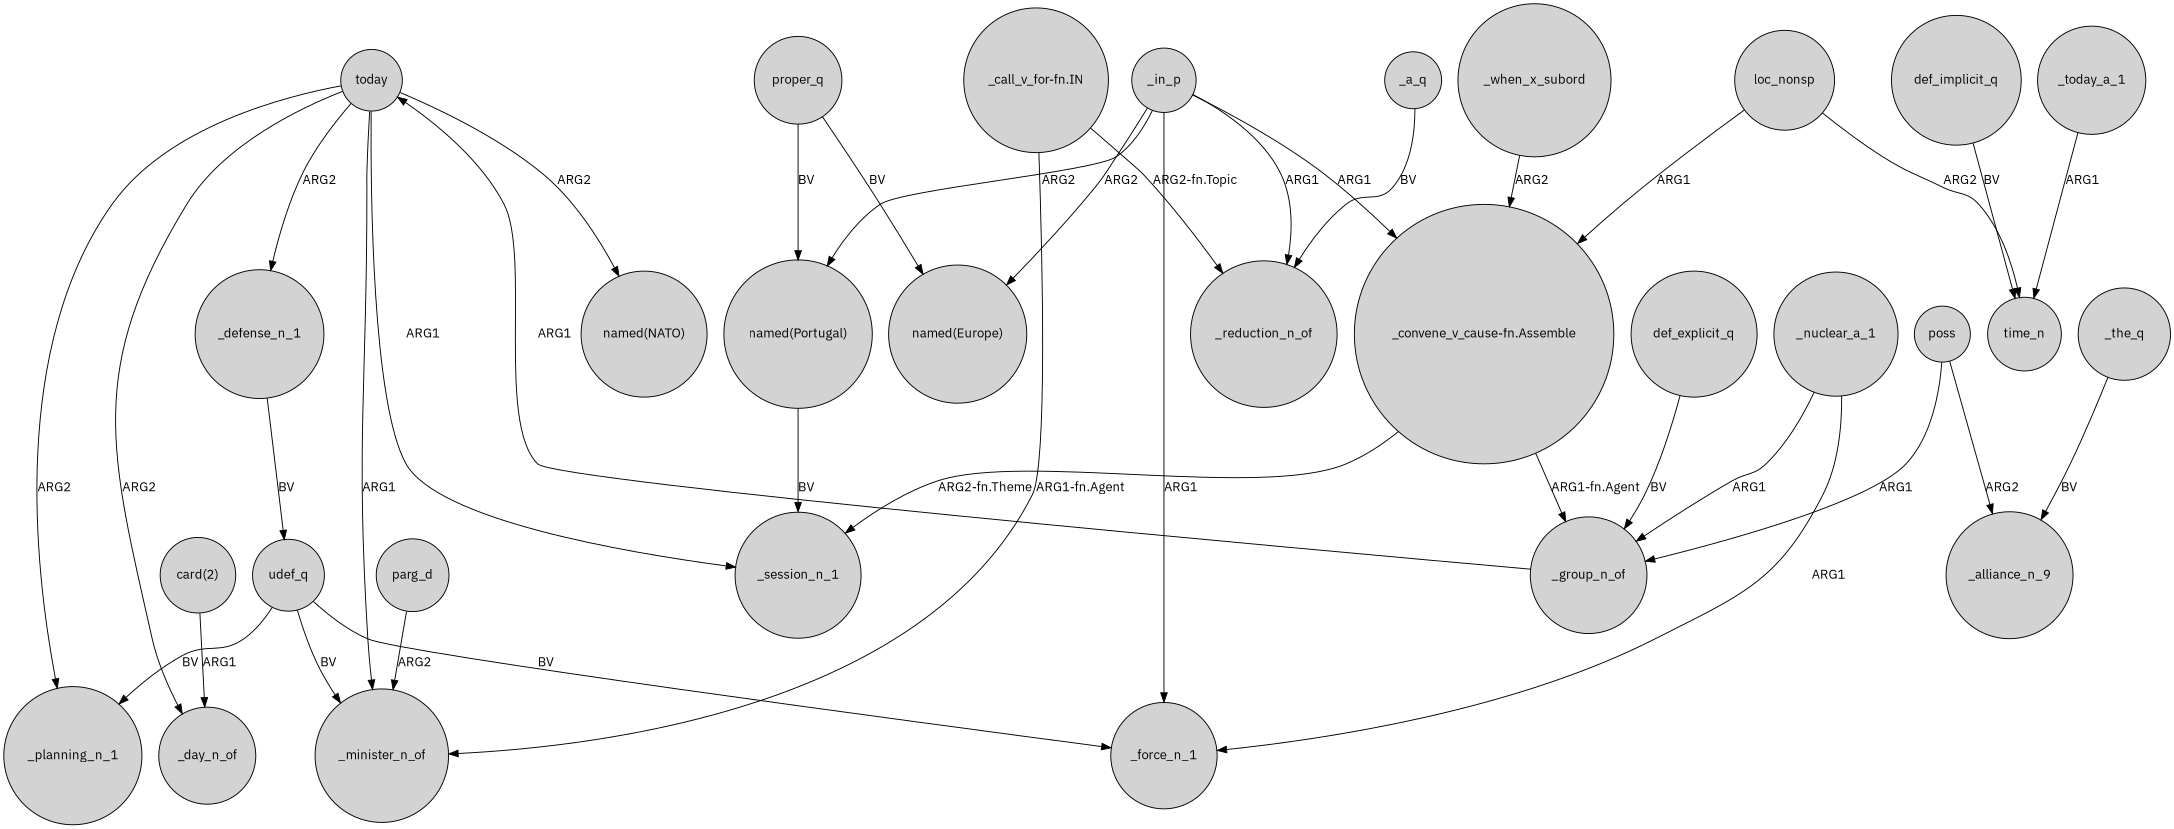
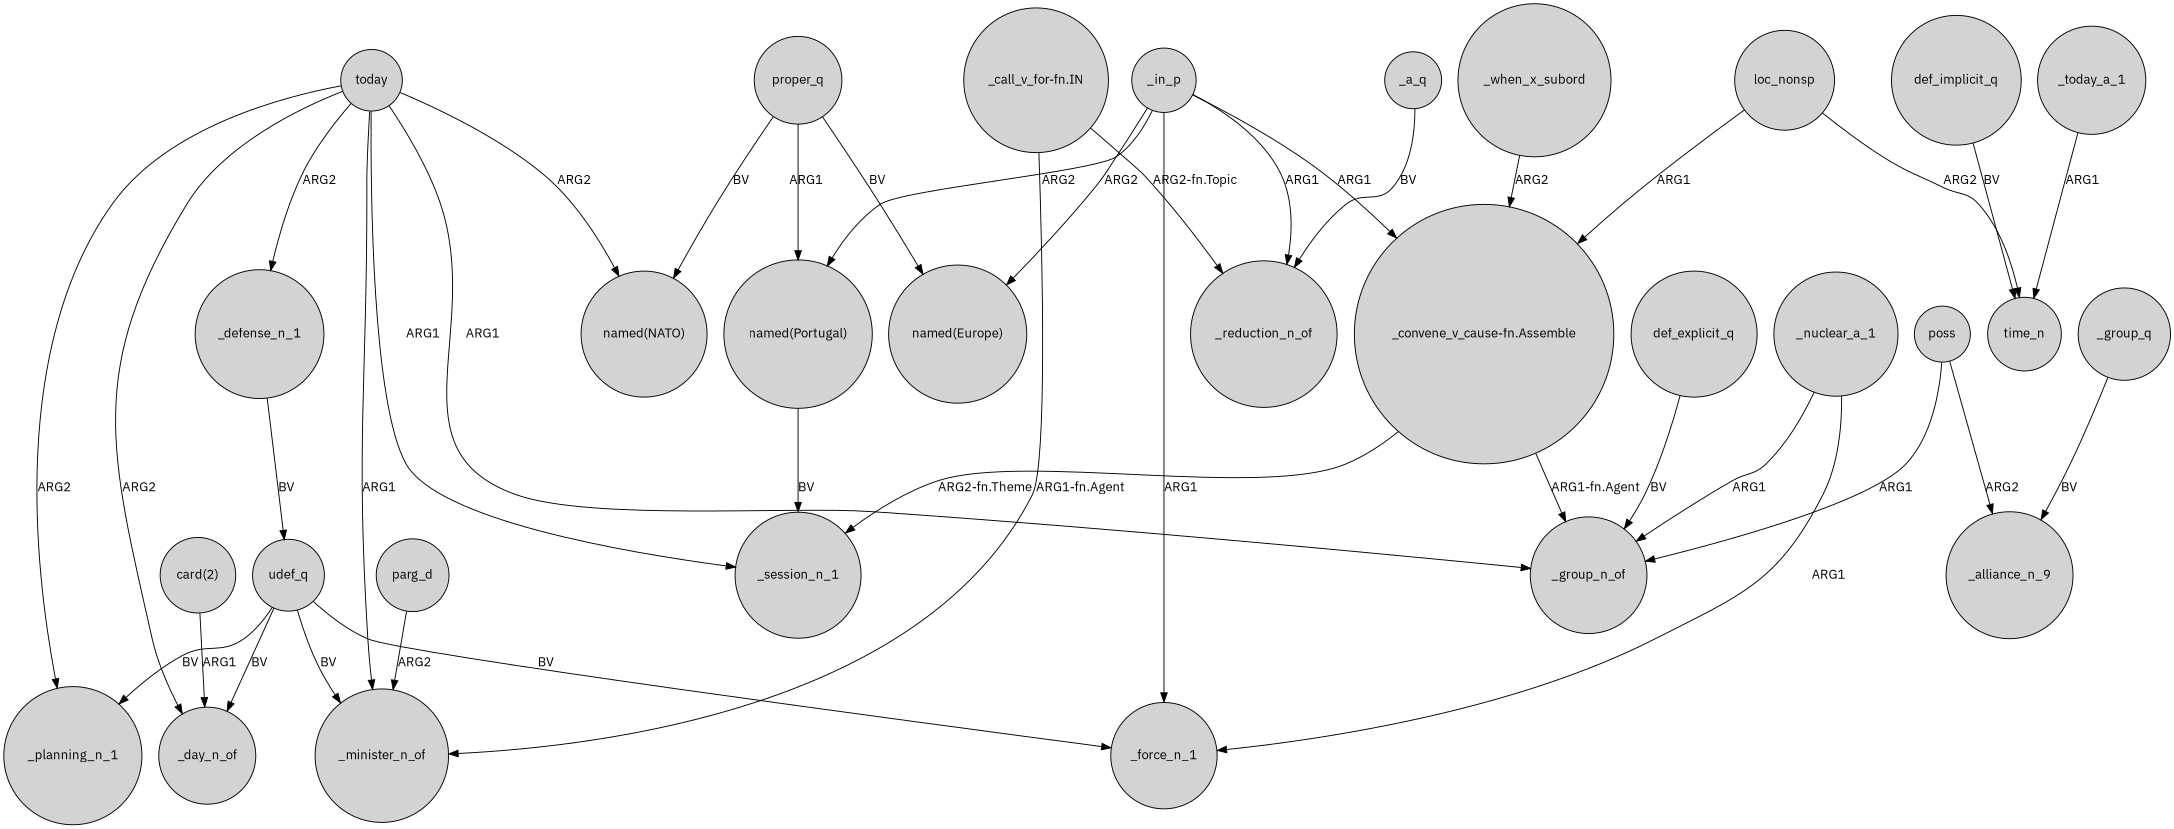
(806, 180) -> (806, 180)
none -> (724, 192)
(2124, 334) -> (2124, 334)
(830, 503) -> (802, 510)
none -> (253, 655)
